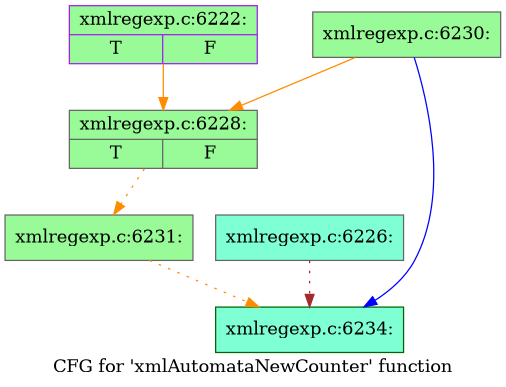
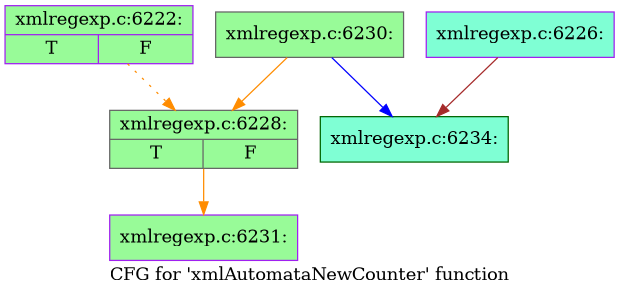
(163, 81) -> (147, 82)
(133, 186) -> (204, 185)
(99, 238) -> (204, 238)
(310, 238) -> (520, 35)
(310, 278) -> (472, 83)
(198, 281) -> none
